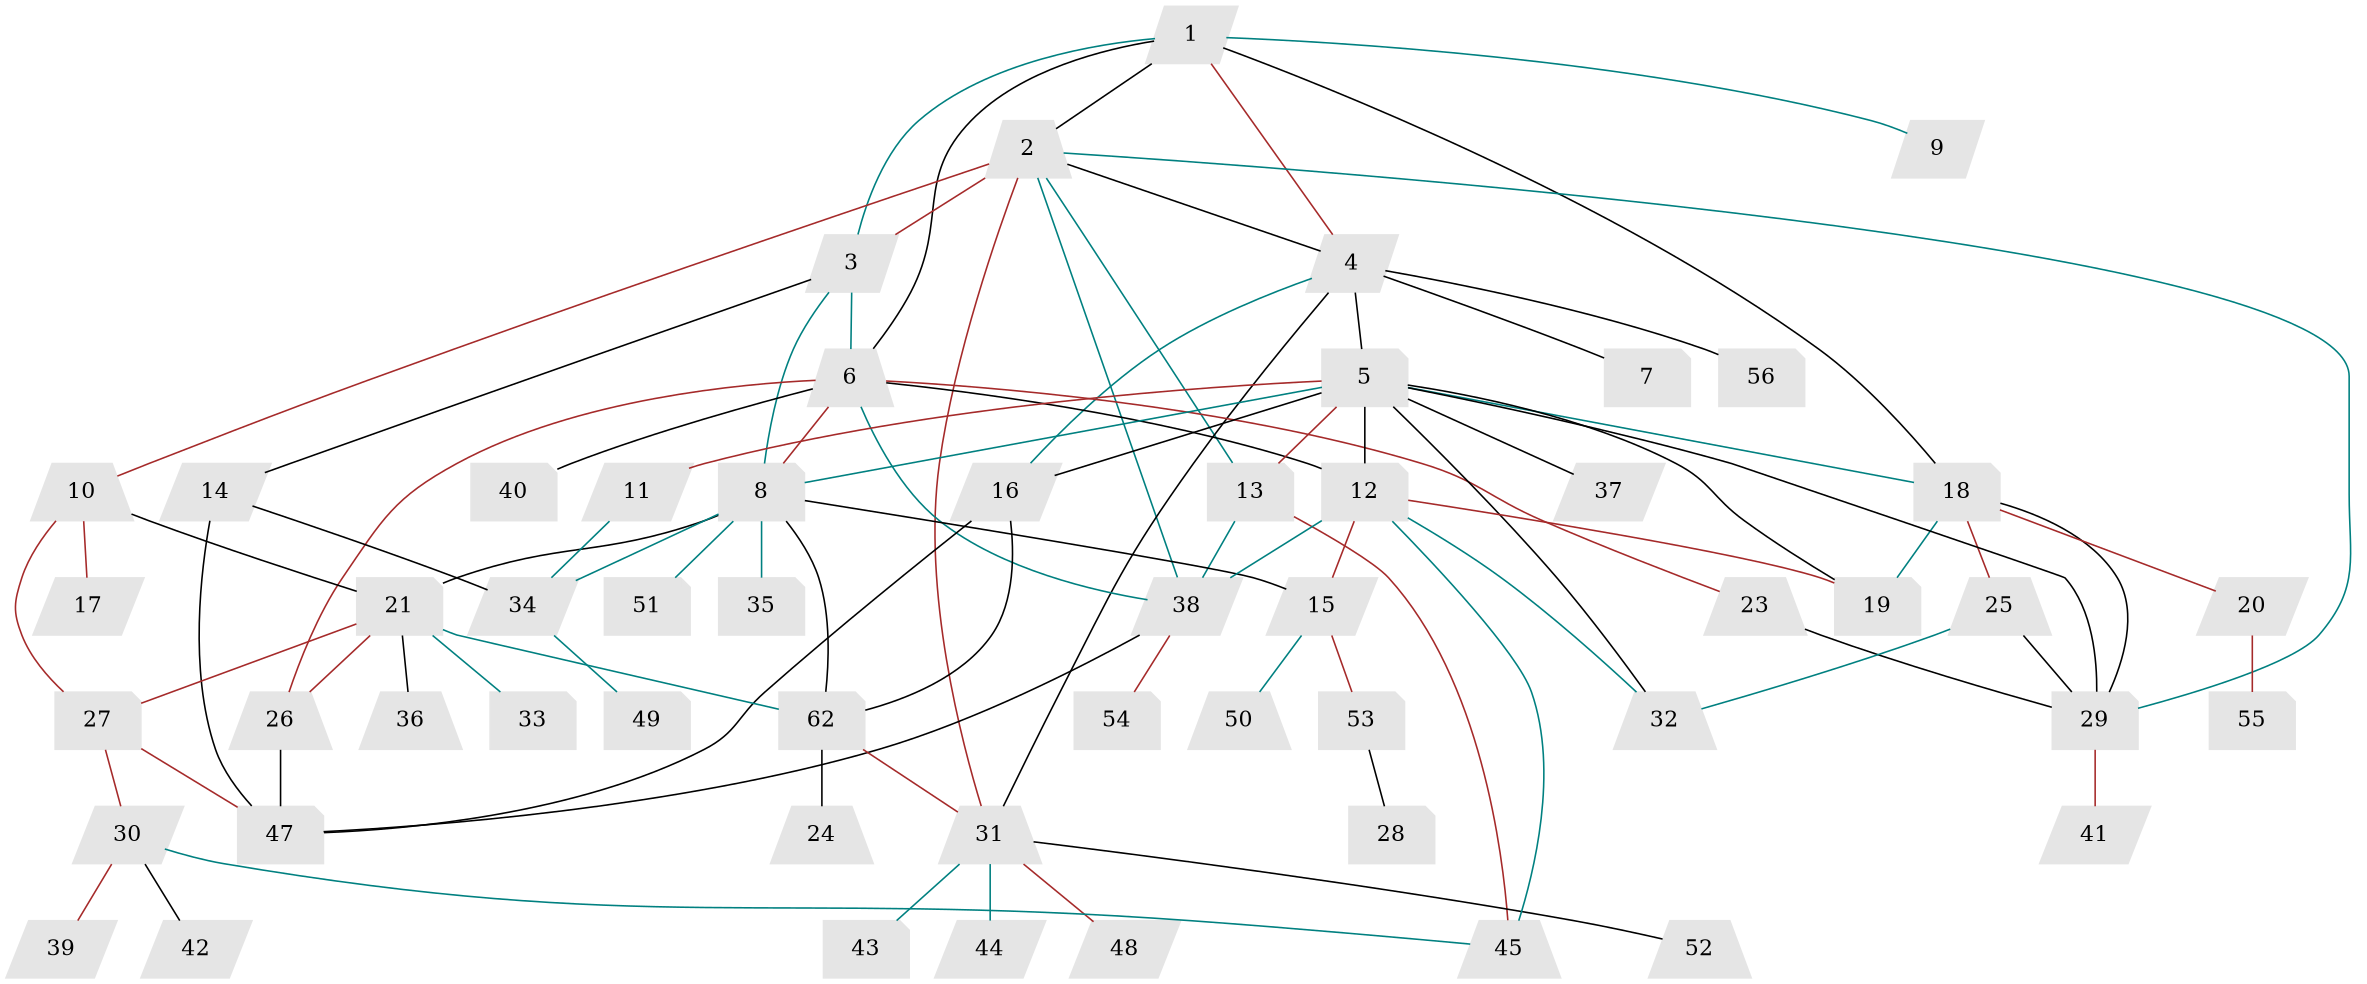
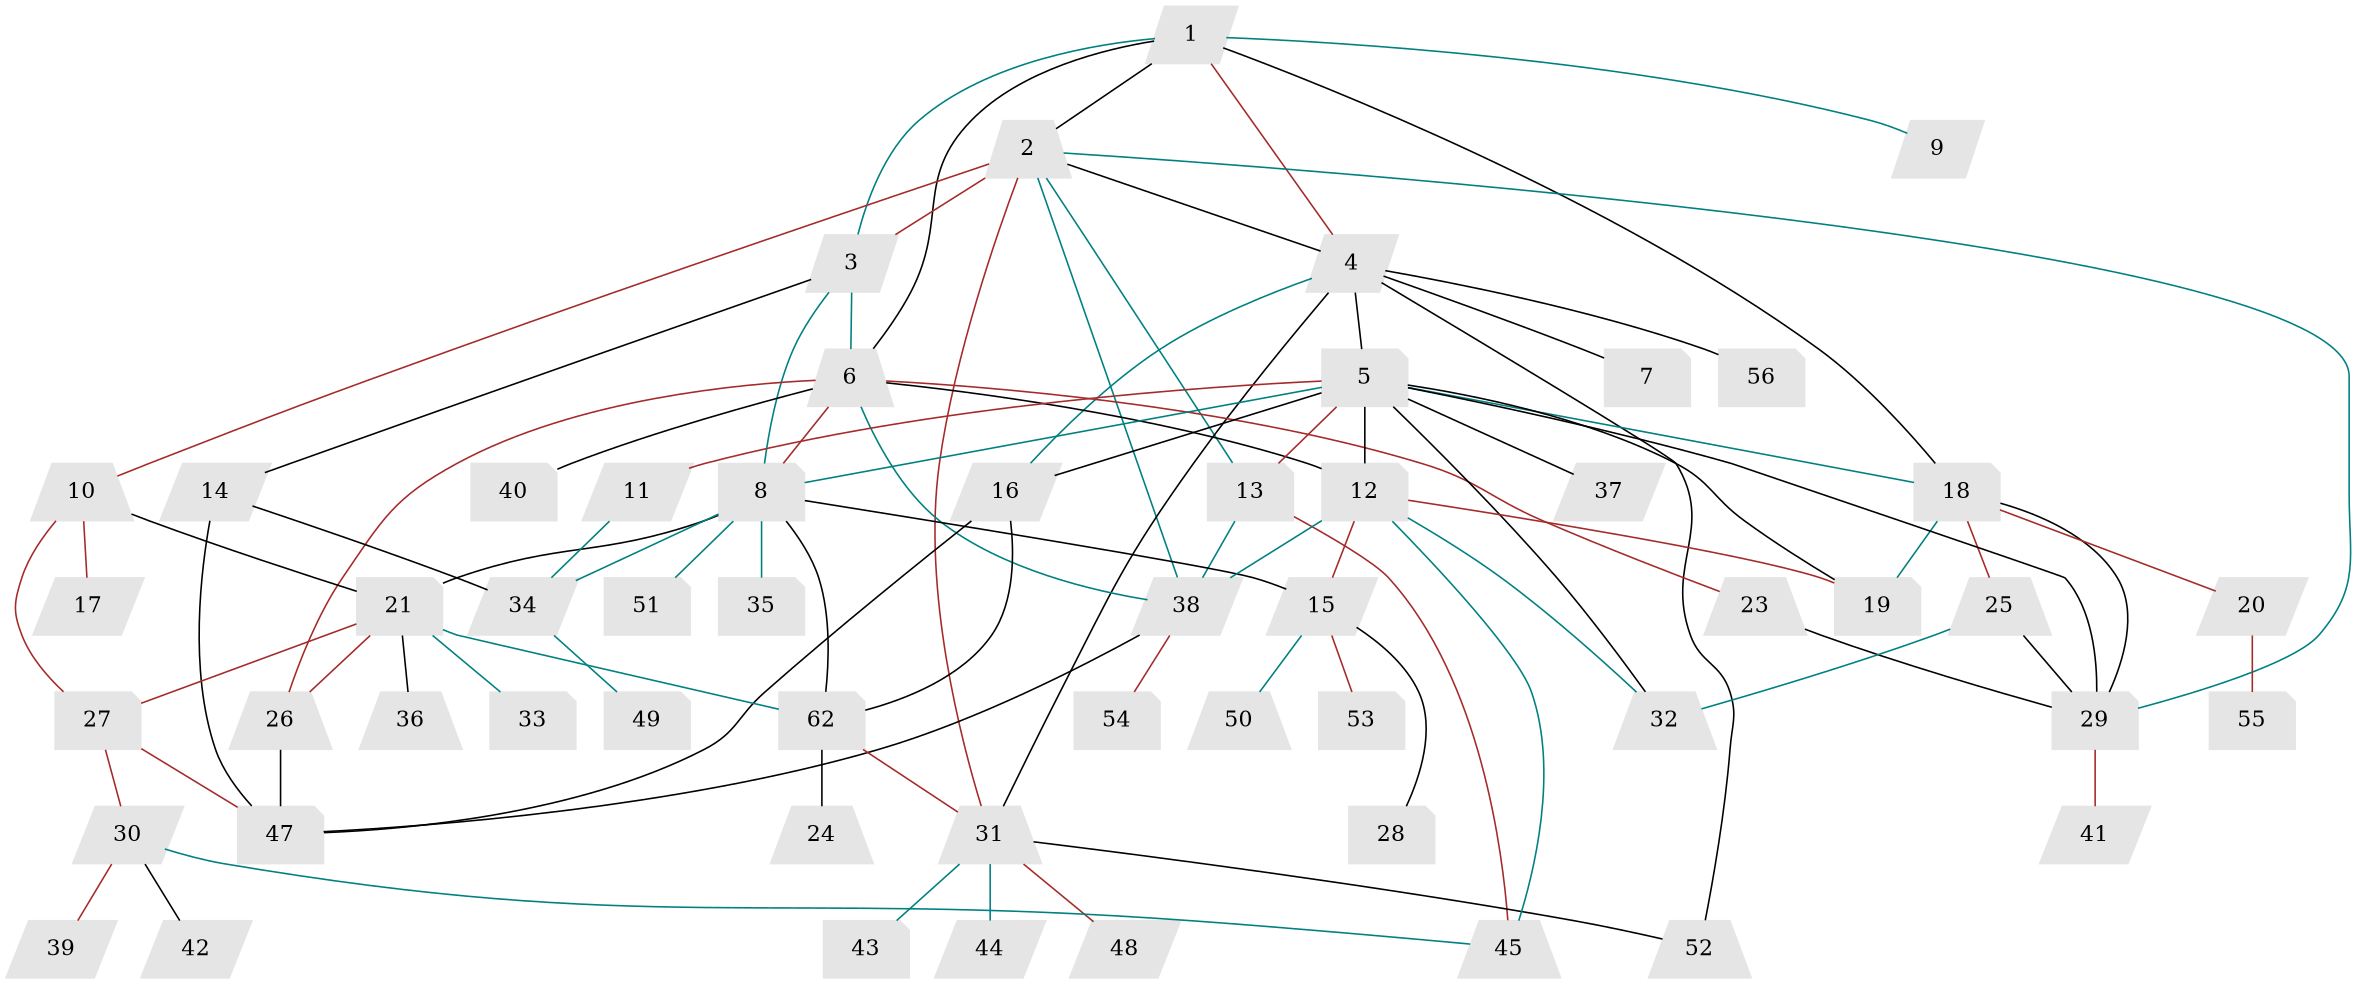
none -> (1691, 526)
(1377, 778) -> (1423, 705)
